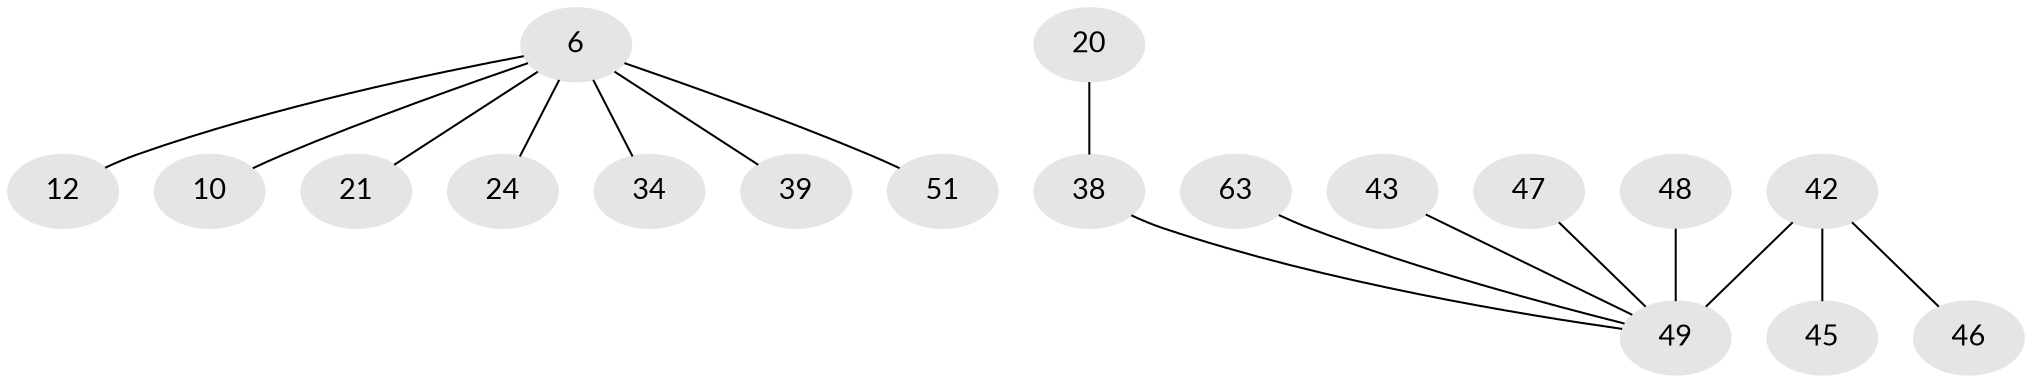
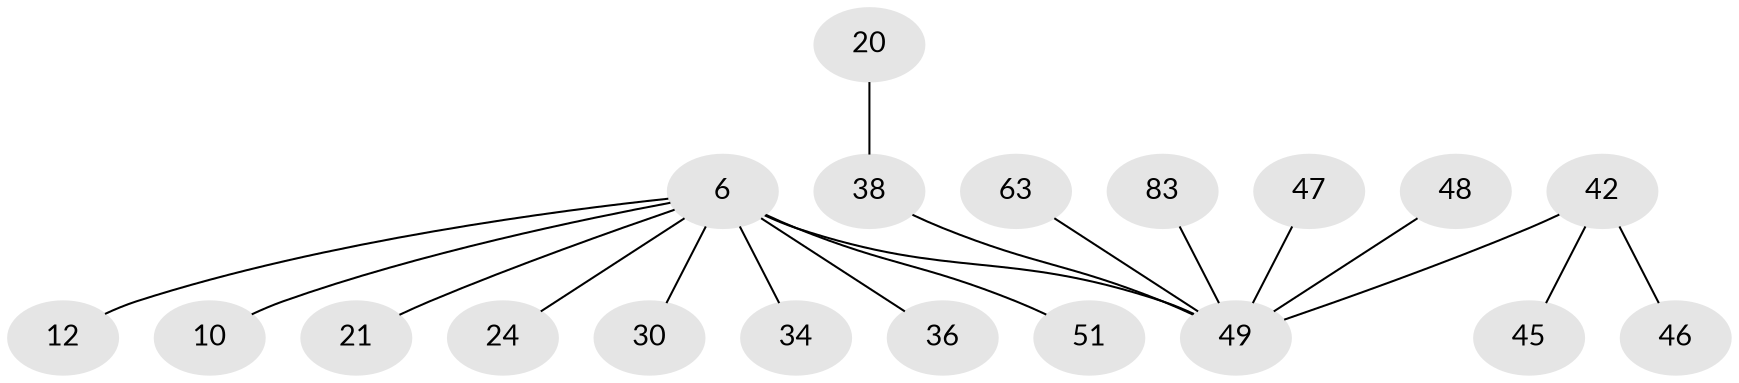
(796, 191) -> (943, 338)
(1383, 191) -> (1163, 191)
none -> (979, 265)
none -> (650, 338)
